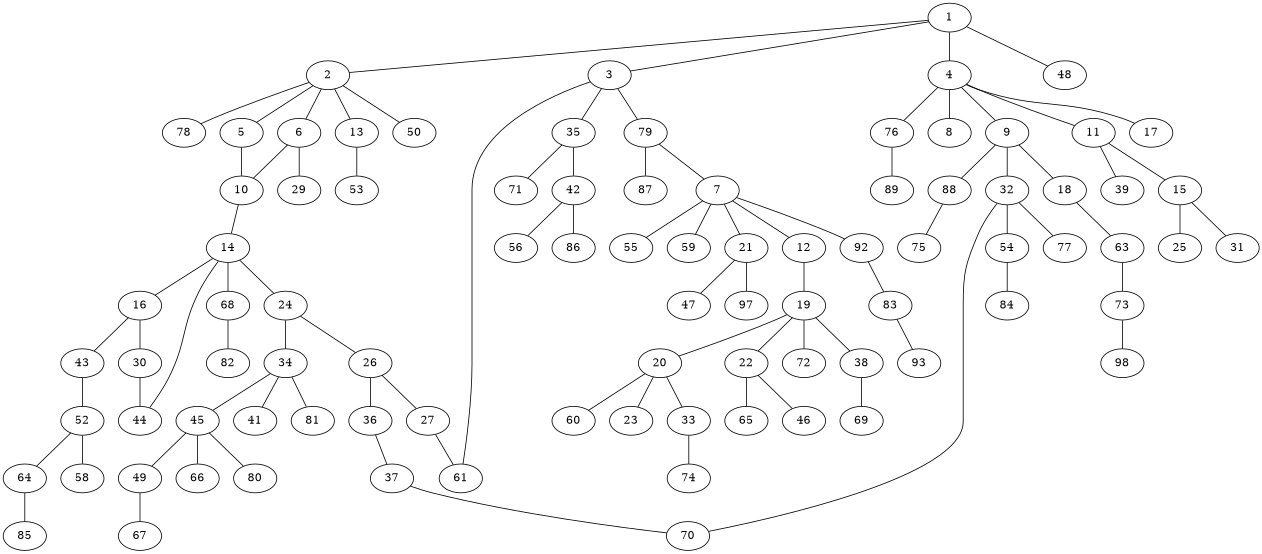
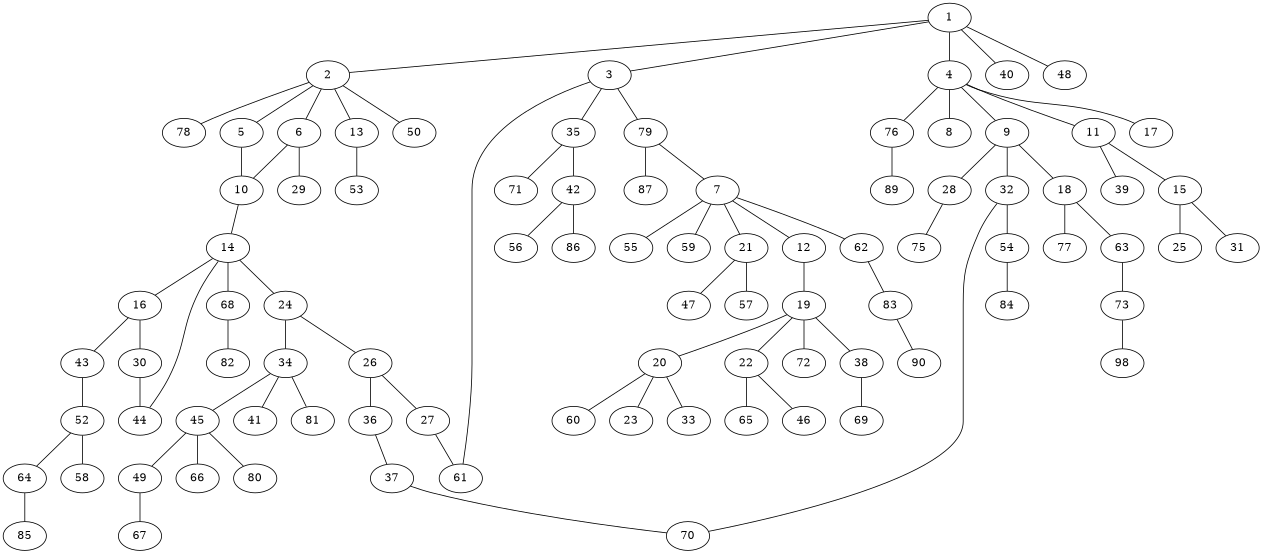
none -> (1007, 75)
(950, 190) -> (950, 190)
(1036, 219) -> (1065, 219)
(862, 248) -> (862, 248)
(746, 306) -> (746, 306)
(919, 363) -> (919, 363)
(689, 478) -> none
